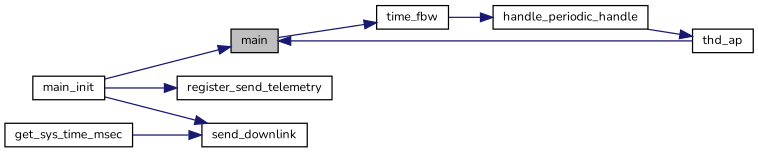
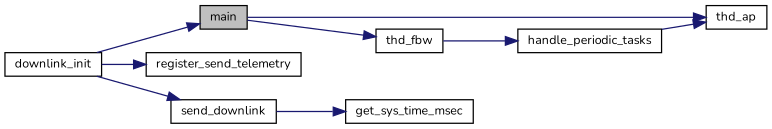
(413, 17) -> (409, 41)
(571, 17) -> (590, 41)
(492, 41) -> (470, 17)
(69, 88) -> (53, 64)
(161, 135) -> (305, 112)
